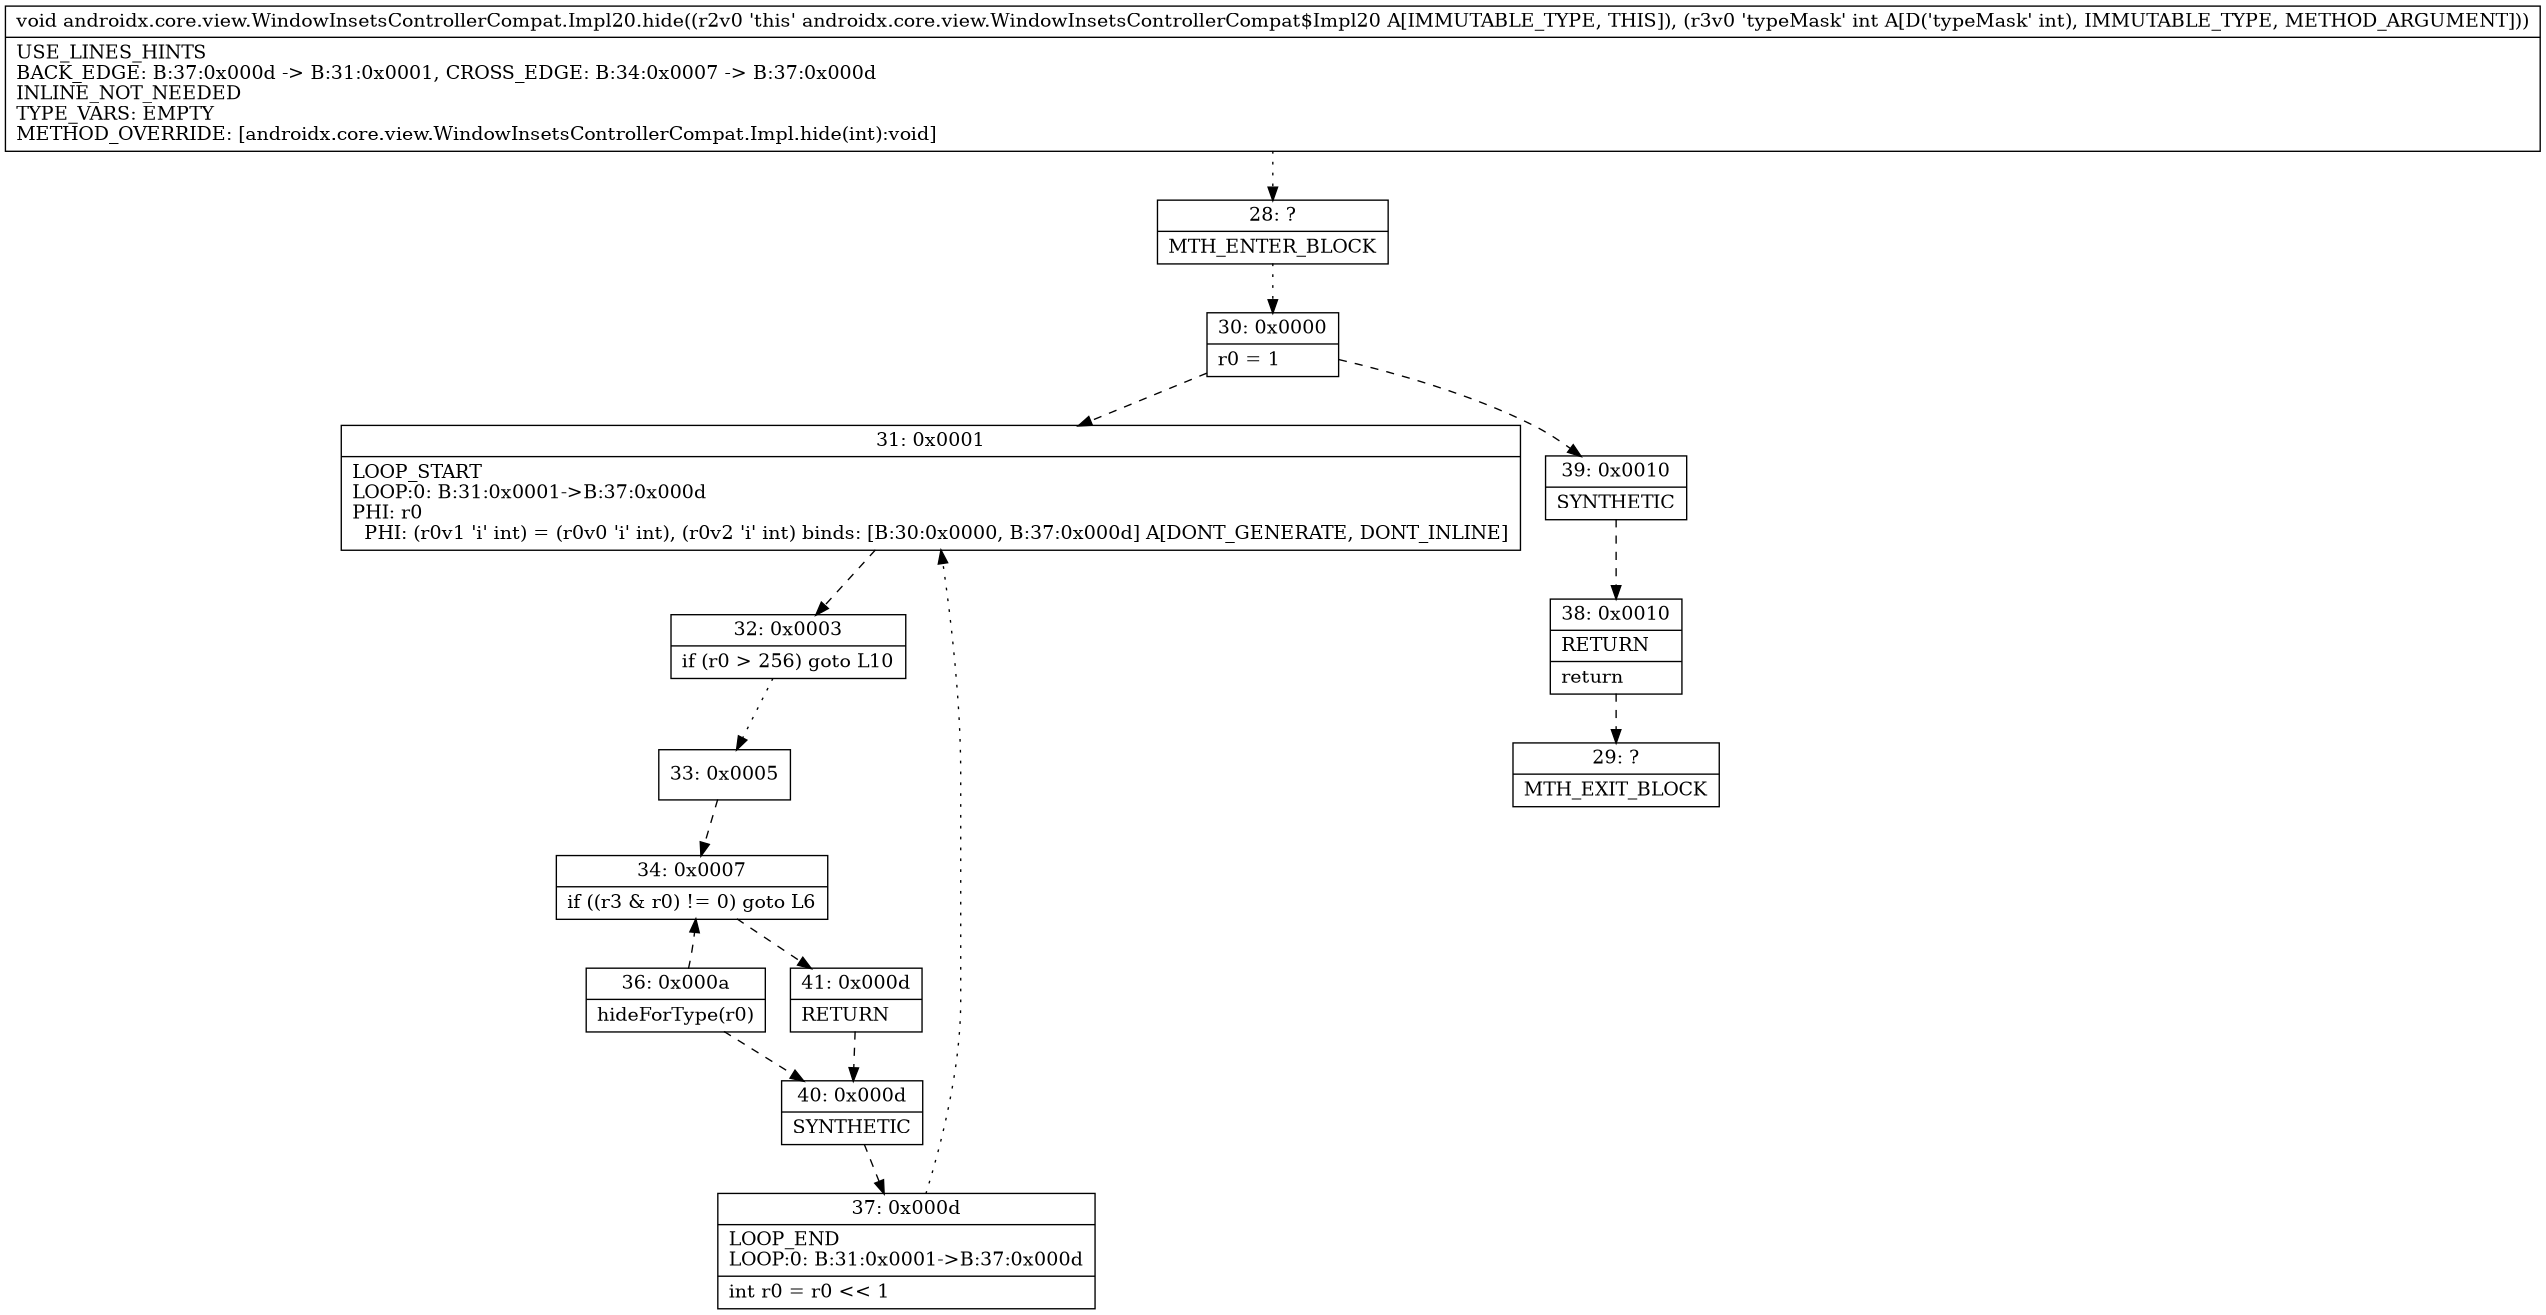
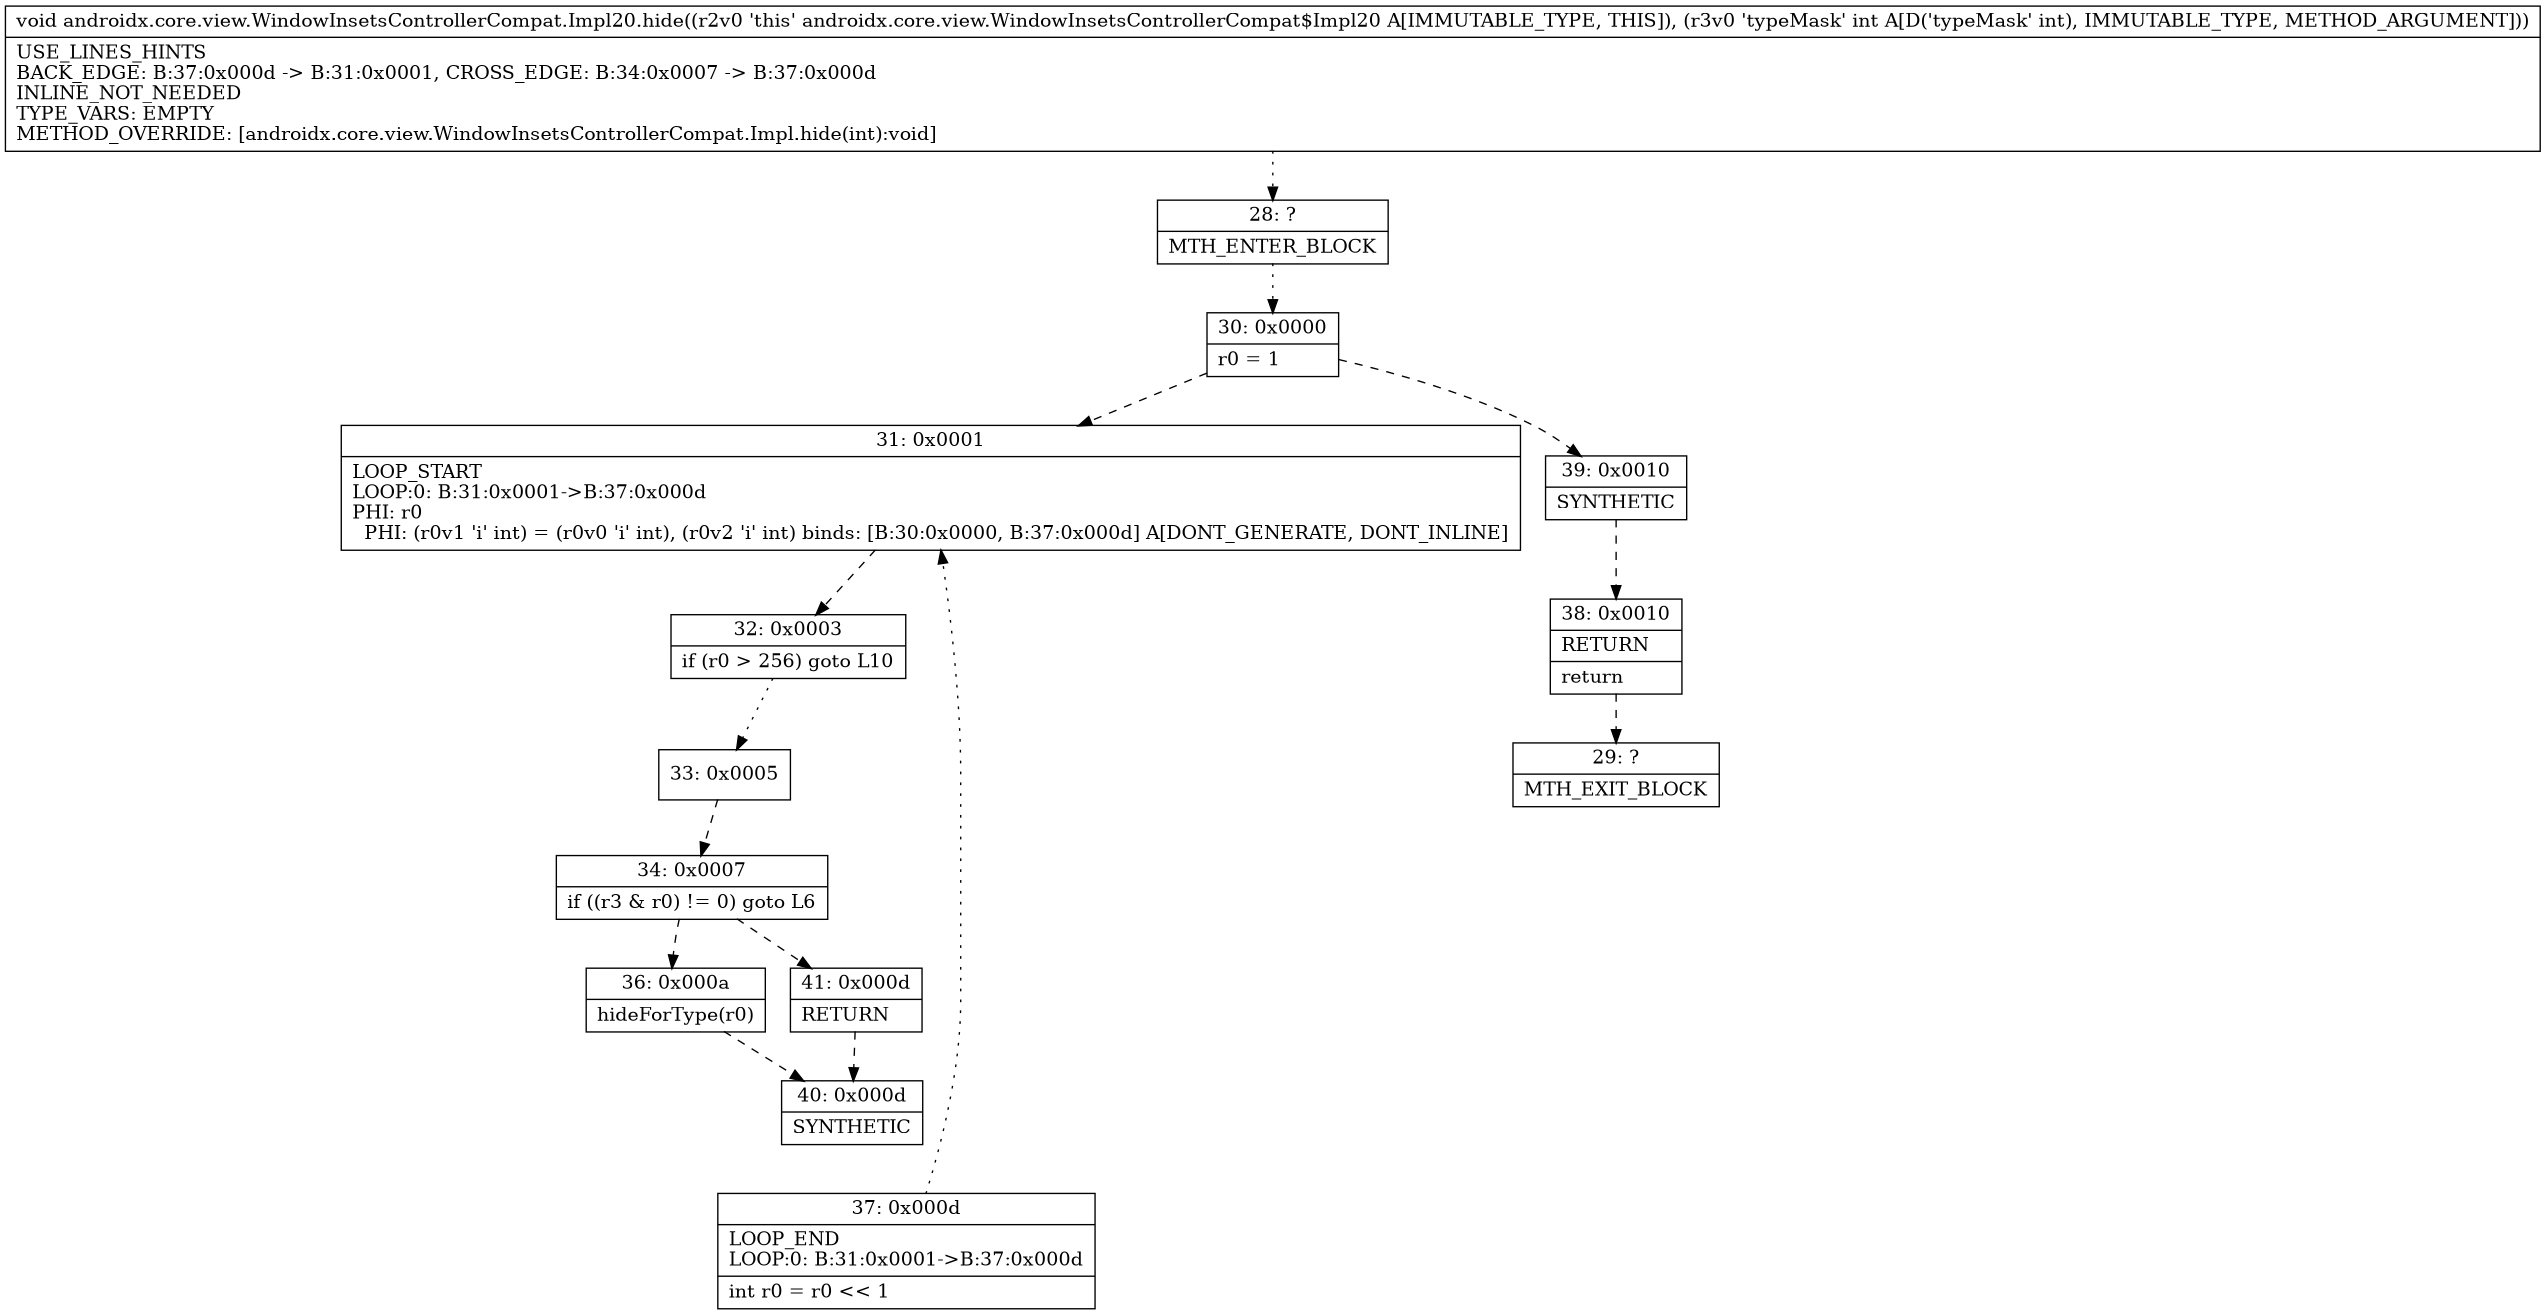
(692, 951) -> (676, 937)
(872, 1163) -> none
